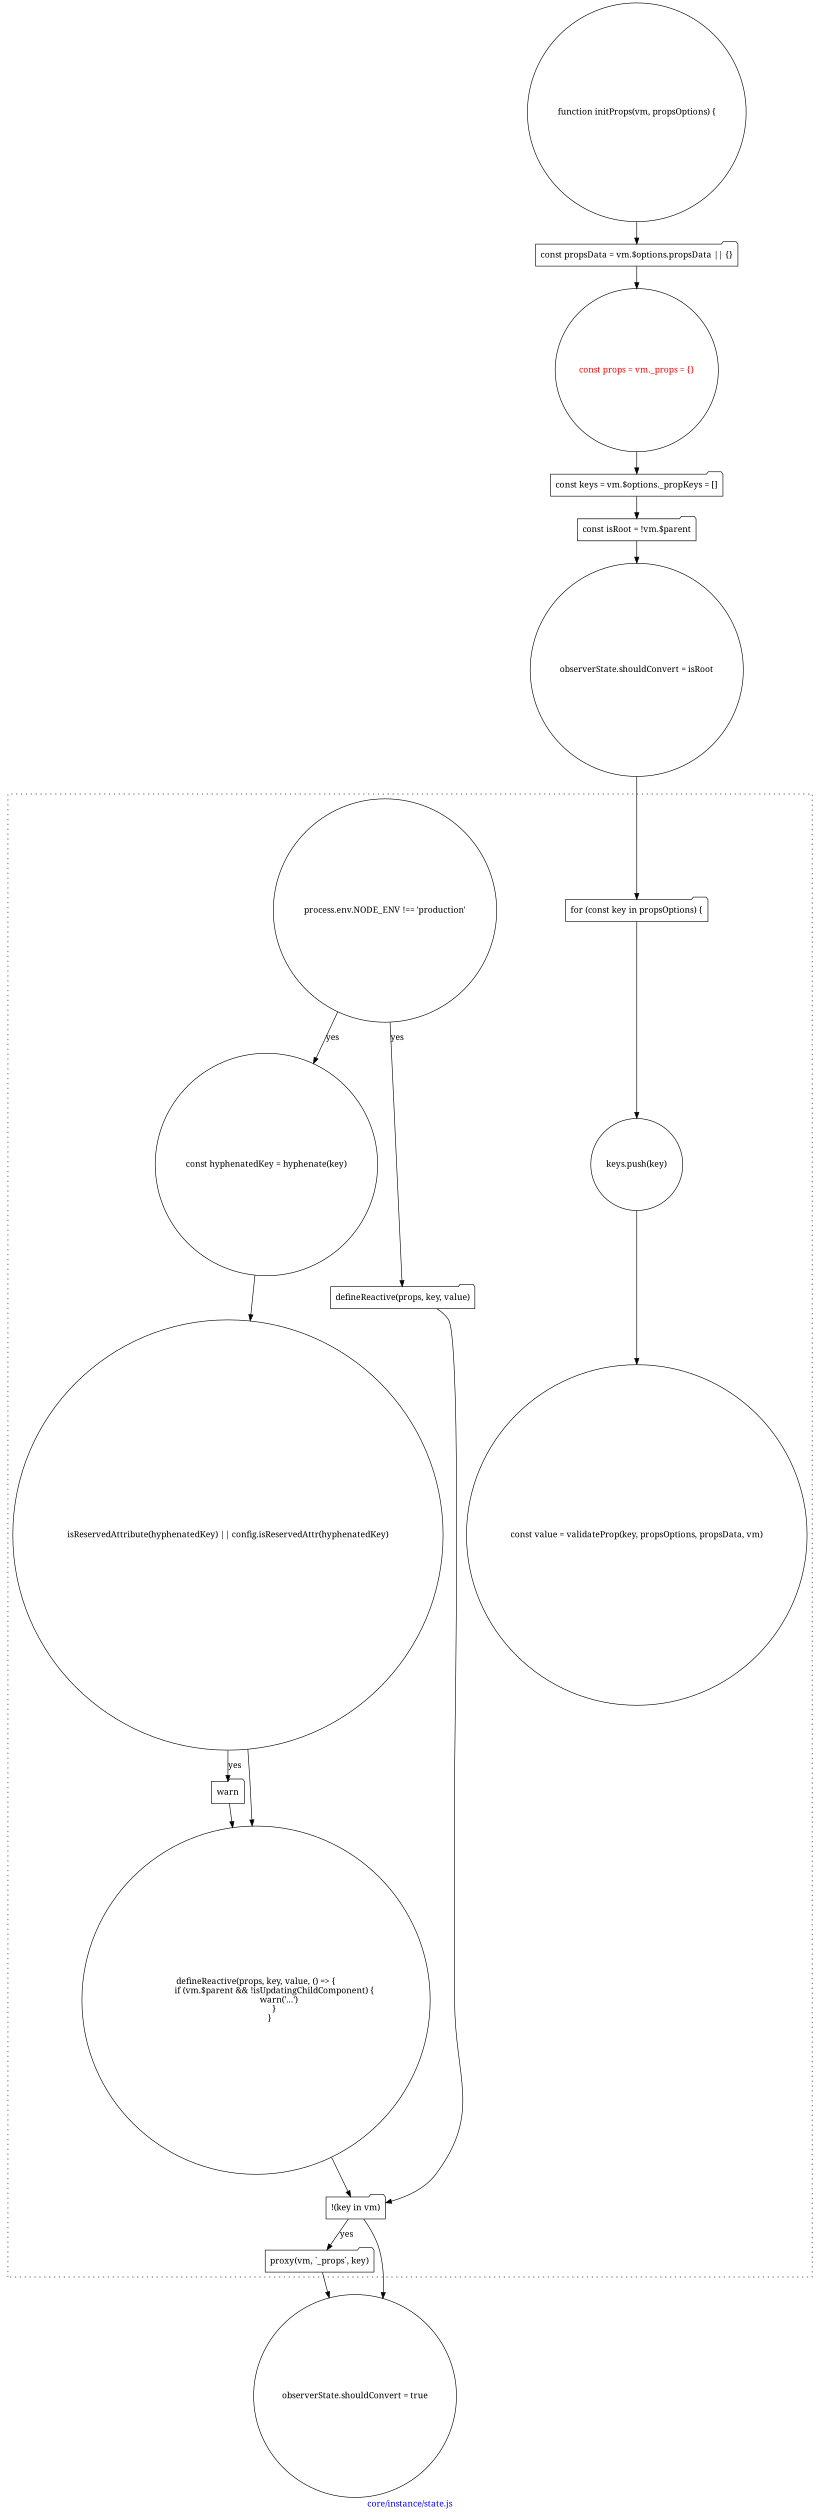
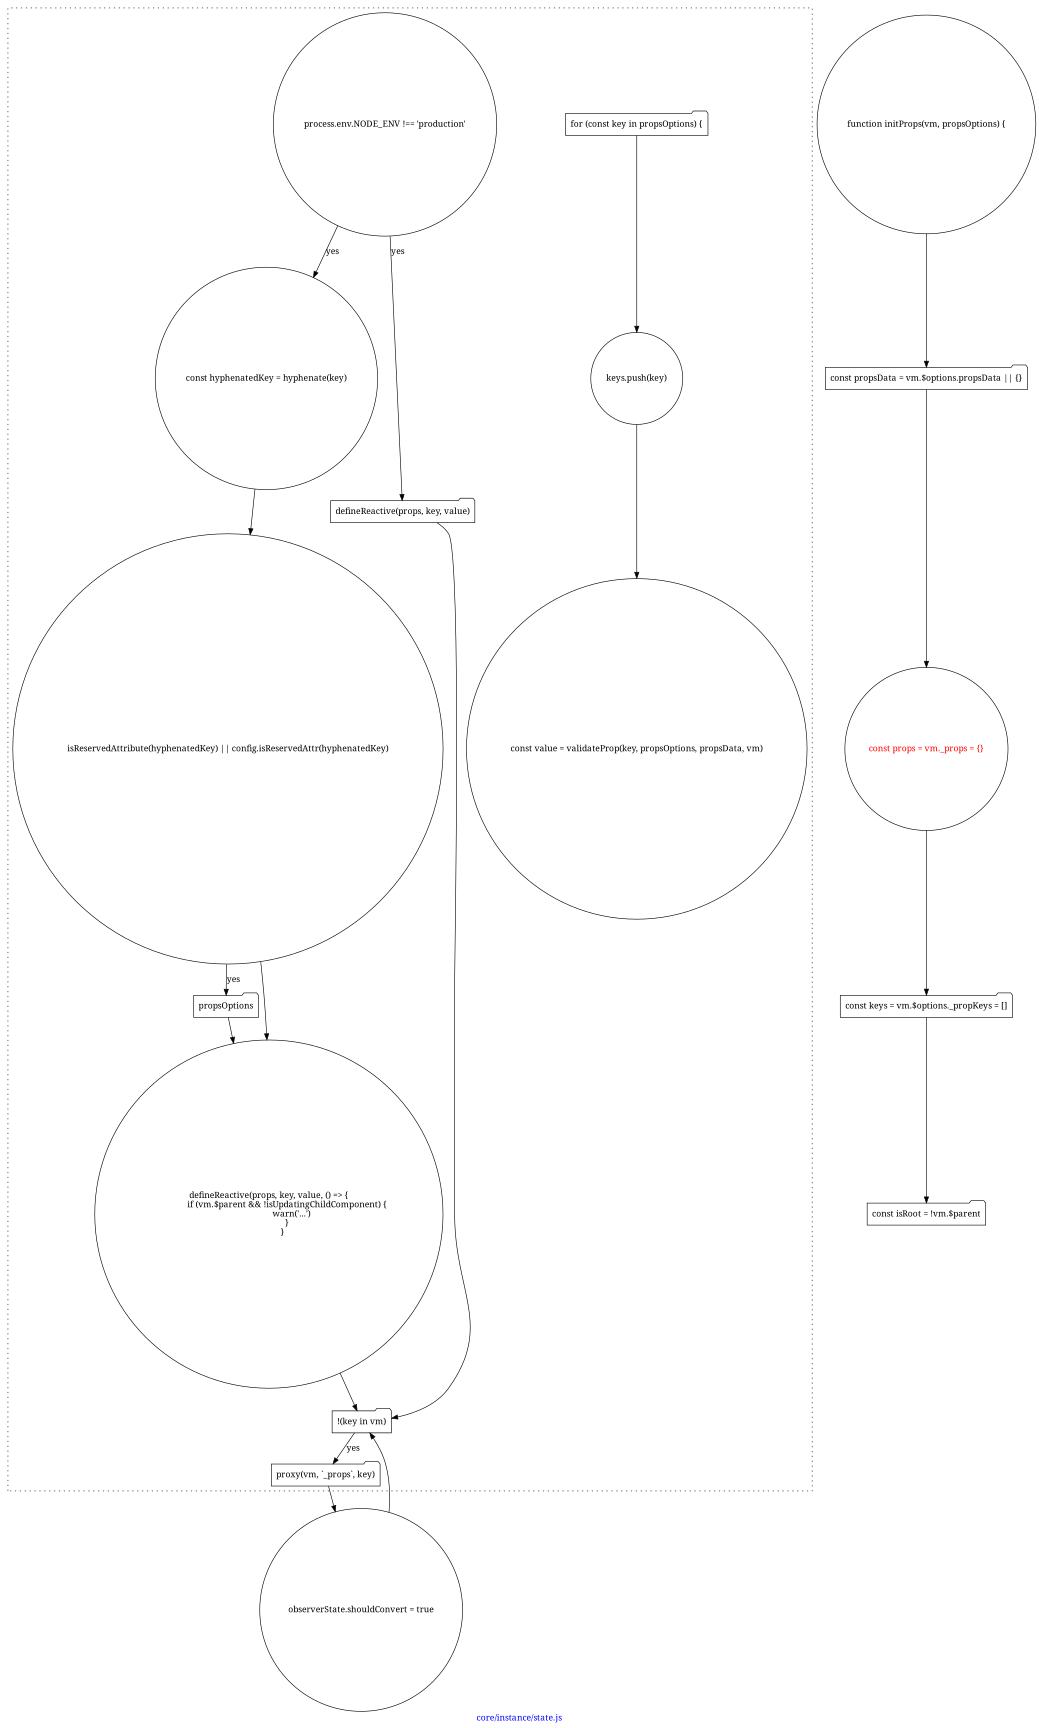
(637, 670) -> none
(228, 1792) -> (226, 1006)
(380, 2254) -> (388, 1474)
